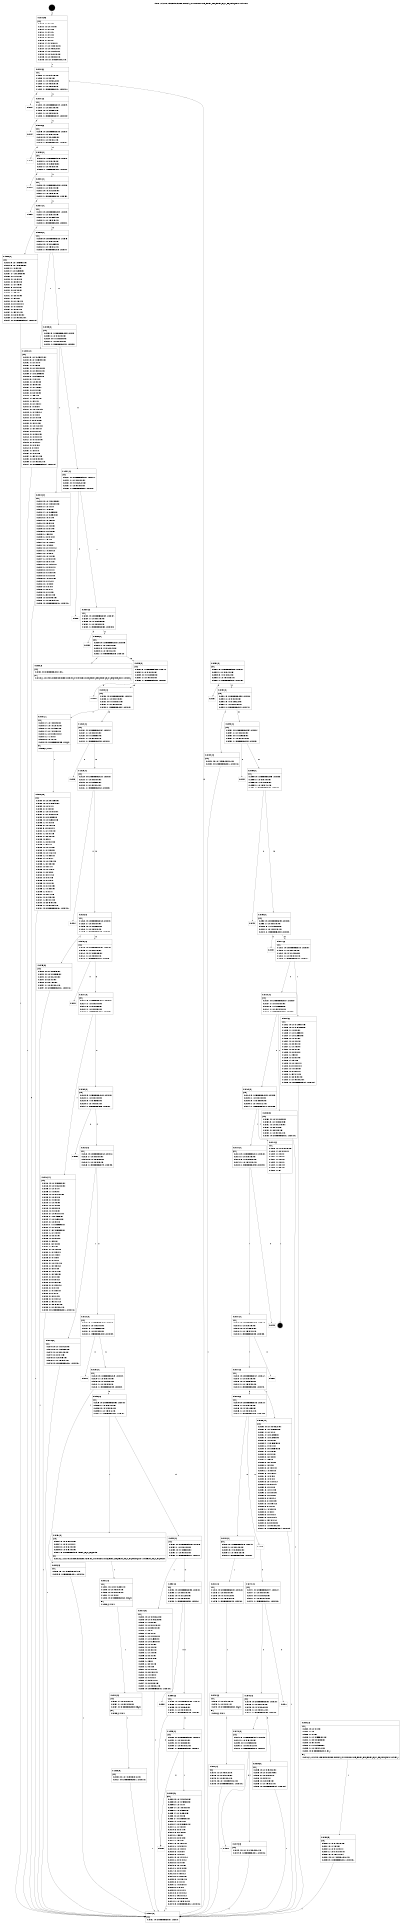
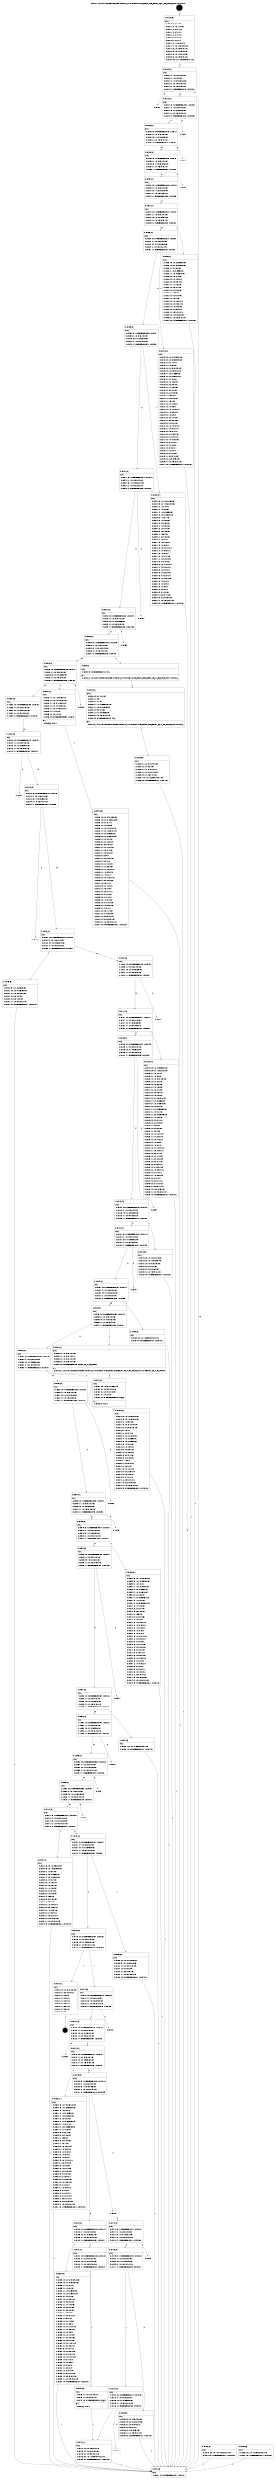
(30, 215) -> none
none -> (132, 684)
(85, 712) -> (59, 686)
(126, 1704) -> none
(249, 1796) -> (105, 2423)
(164, 1797) -> (94, 1543)
none -> (73, 2328)
